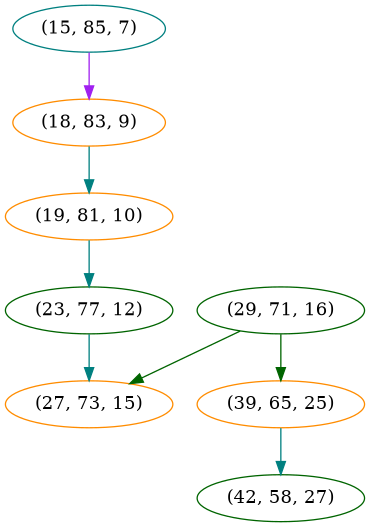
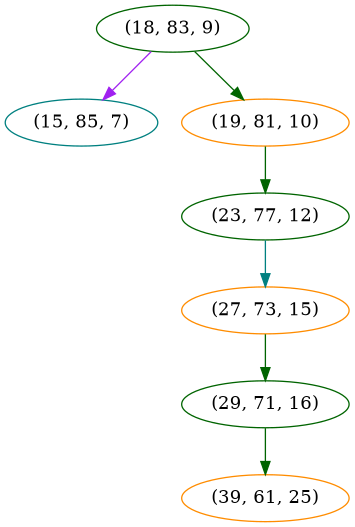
(89, 69) -> (132, 71)
(89, 123) -> (173, 29)
(89, 163) -> (214, 71)
(89, 257) -> (265, 163)
(191, 355) -> (265, 351)
(281, 404) -> (265, 498)
(281, 498) -> none
